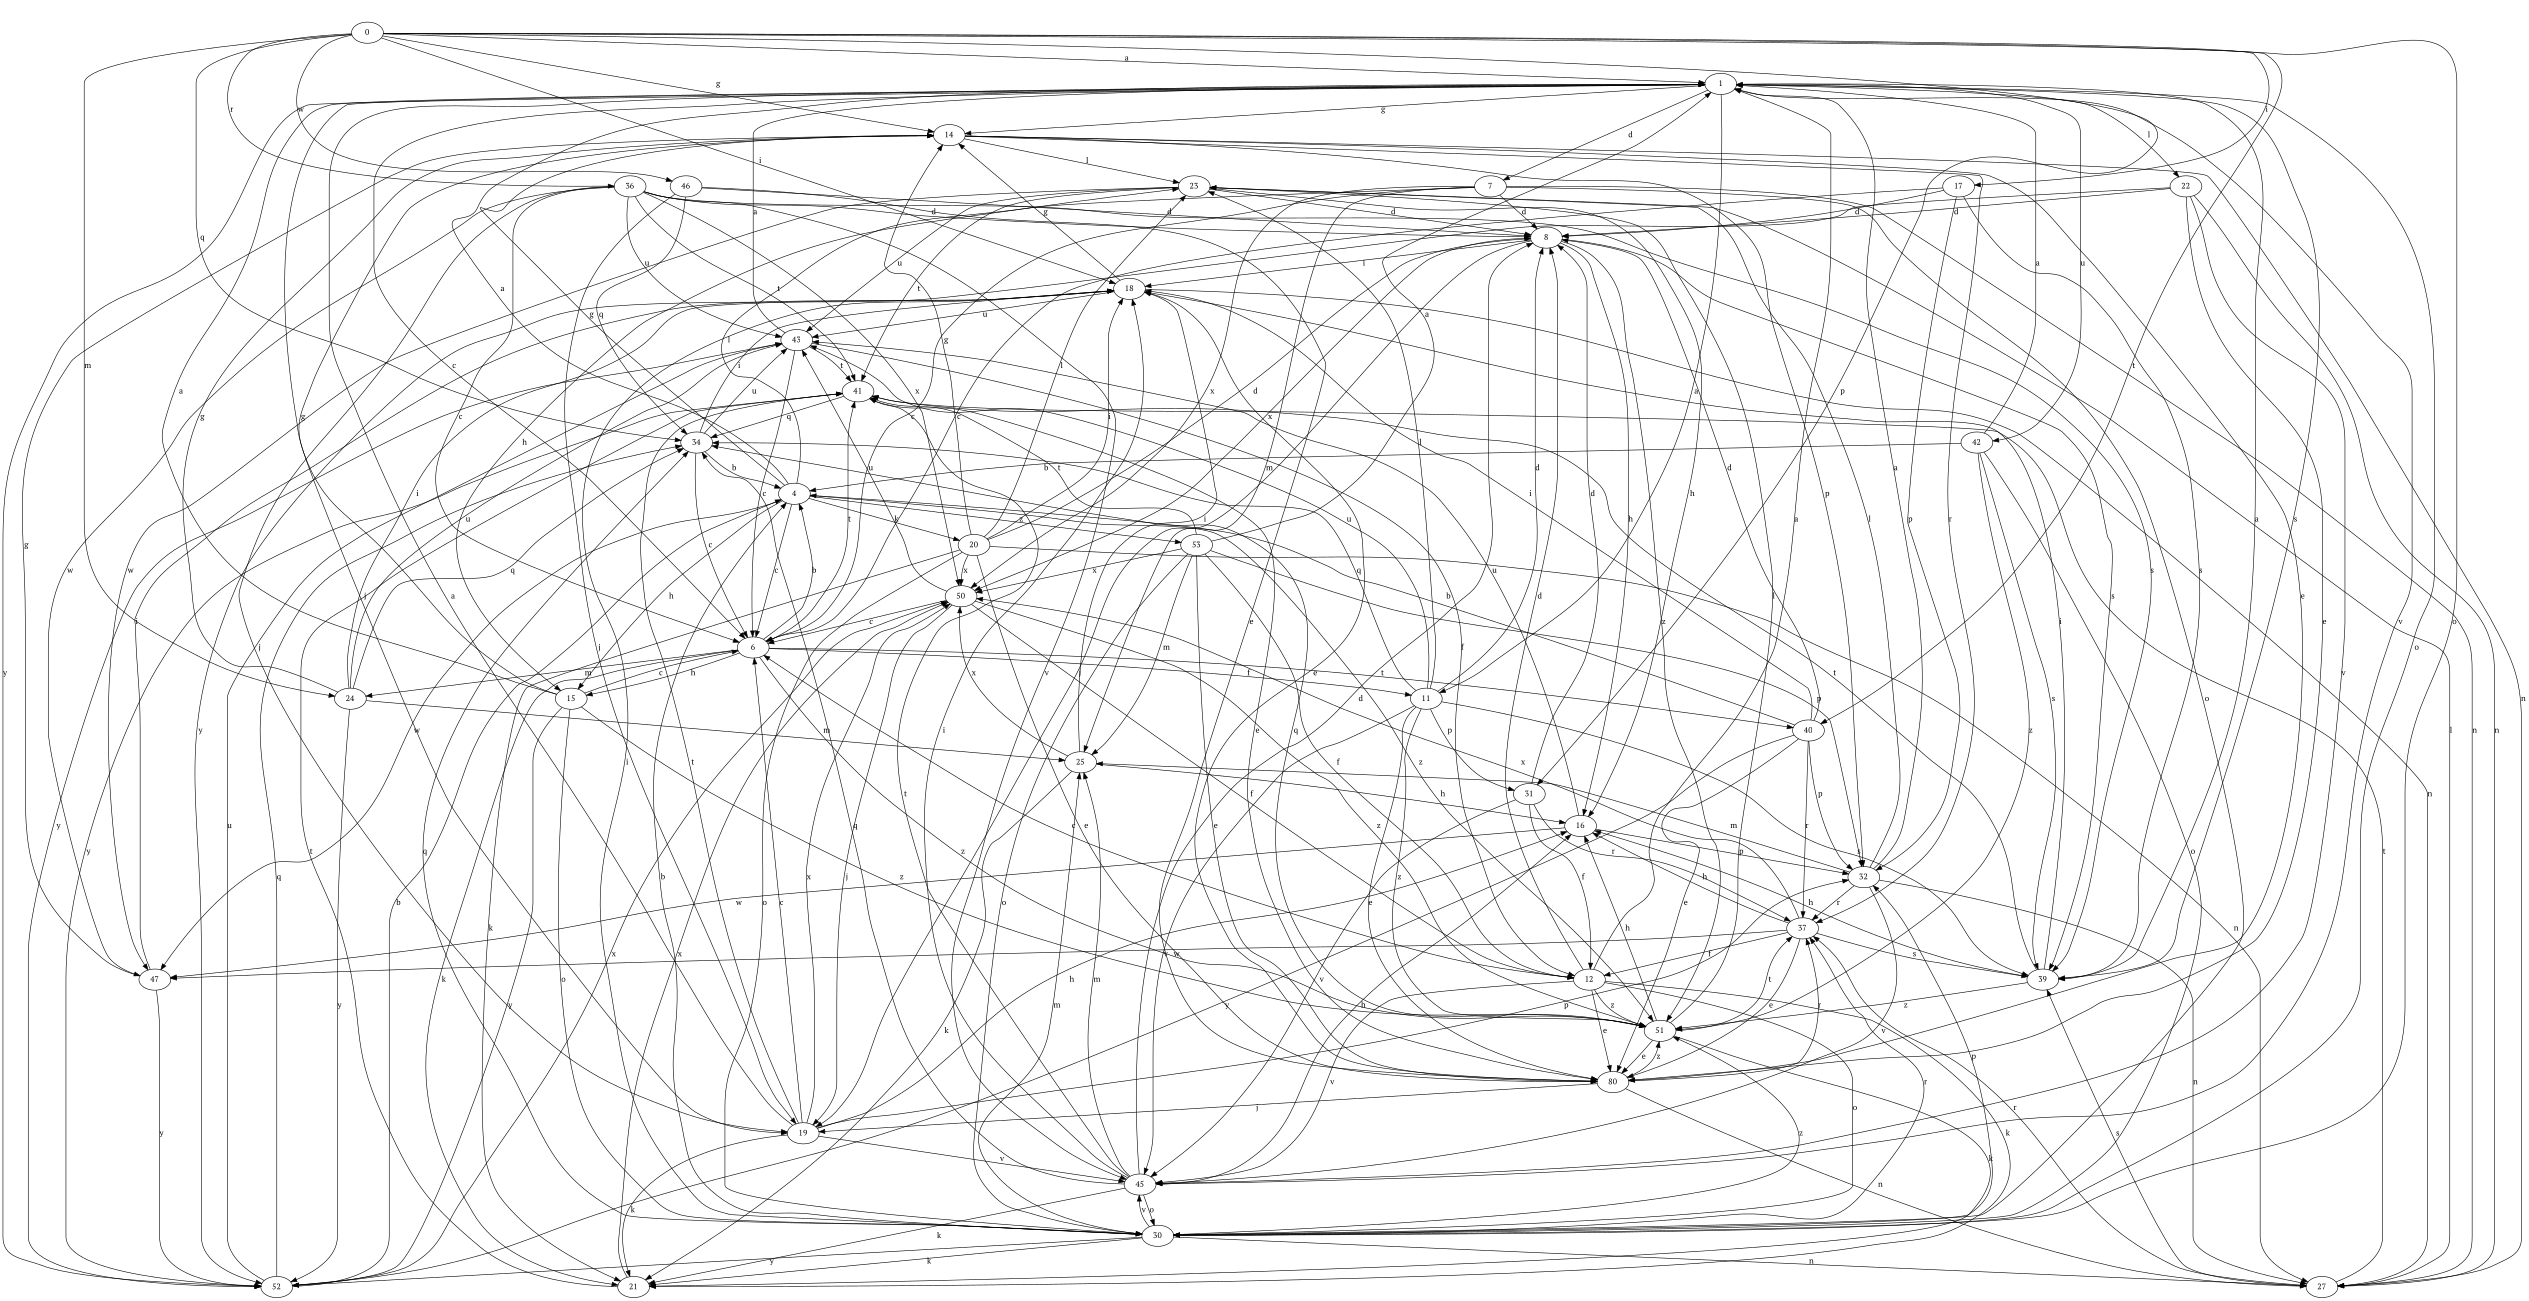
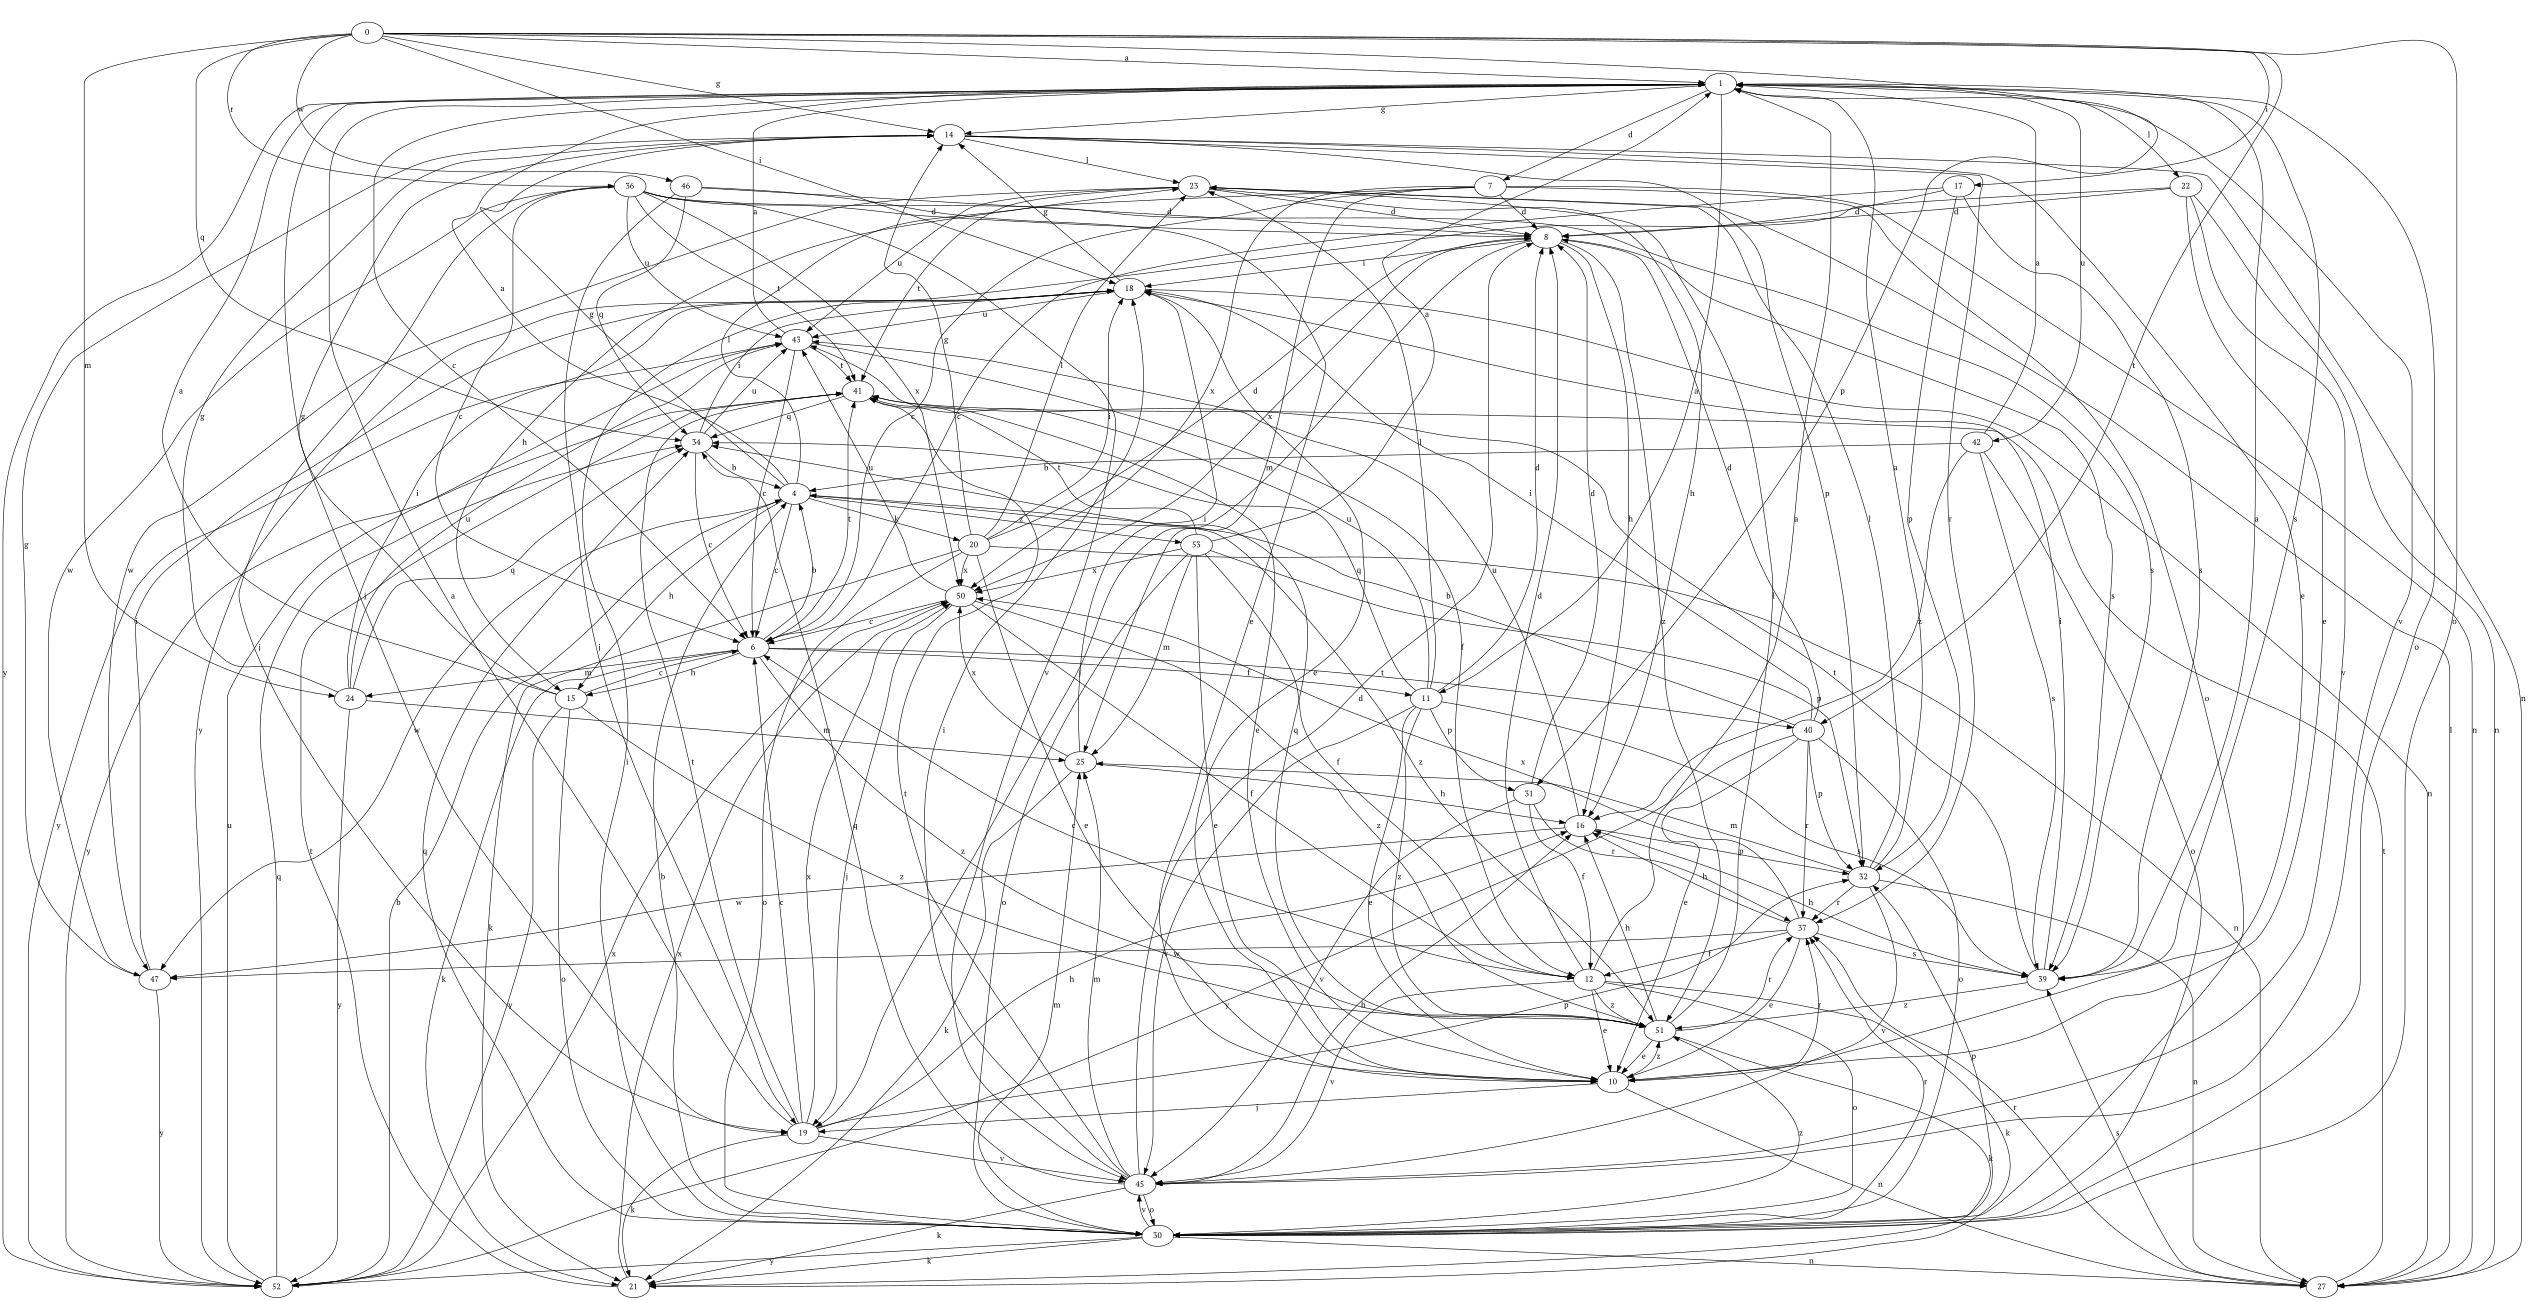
(2009, 814) -> (1849, 695)
(1770, 980) -> (1770, 980)
(1613, 1082) -> (1613, 1082)
none -> (1826, 1211)
